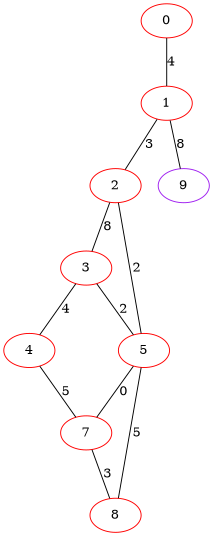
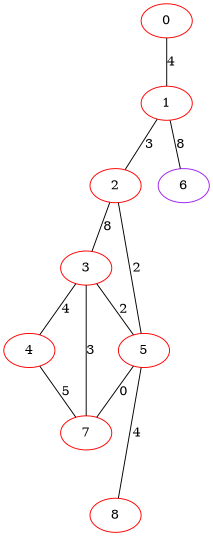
(184, 186) -> (184, 186)
(137, 433) -> (137, 433)
(101, 474) -> (86, 351)
